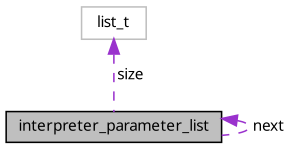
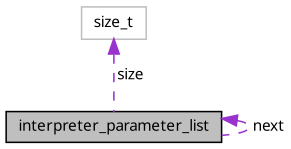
(114, 23) -> (114, 23)
